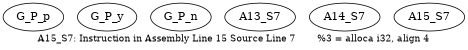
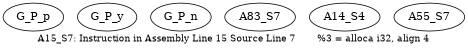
(260, 17) -> (260, 17)
(345, 17) -> (345, 17)
(429, 17) -> (429, 17)
